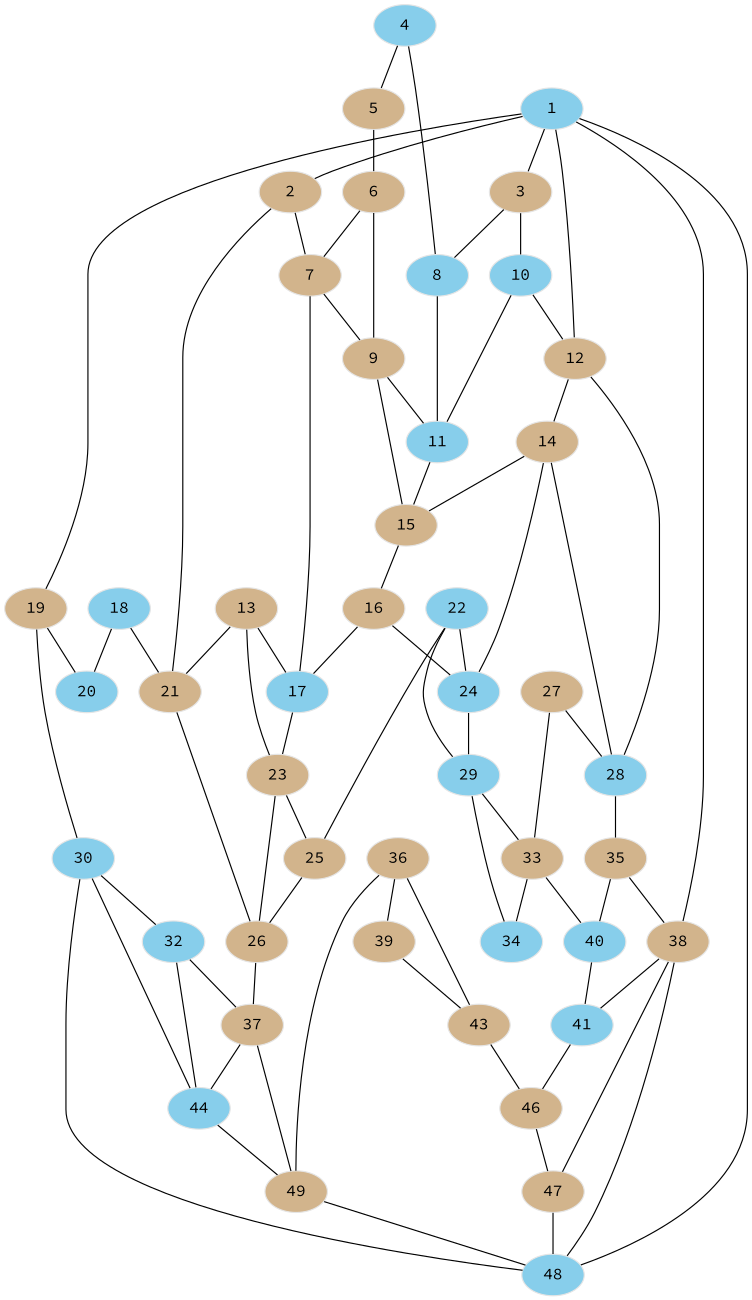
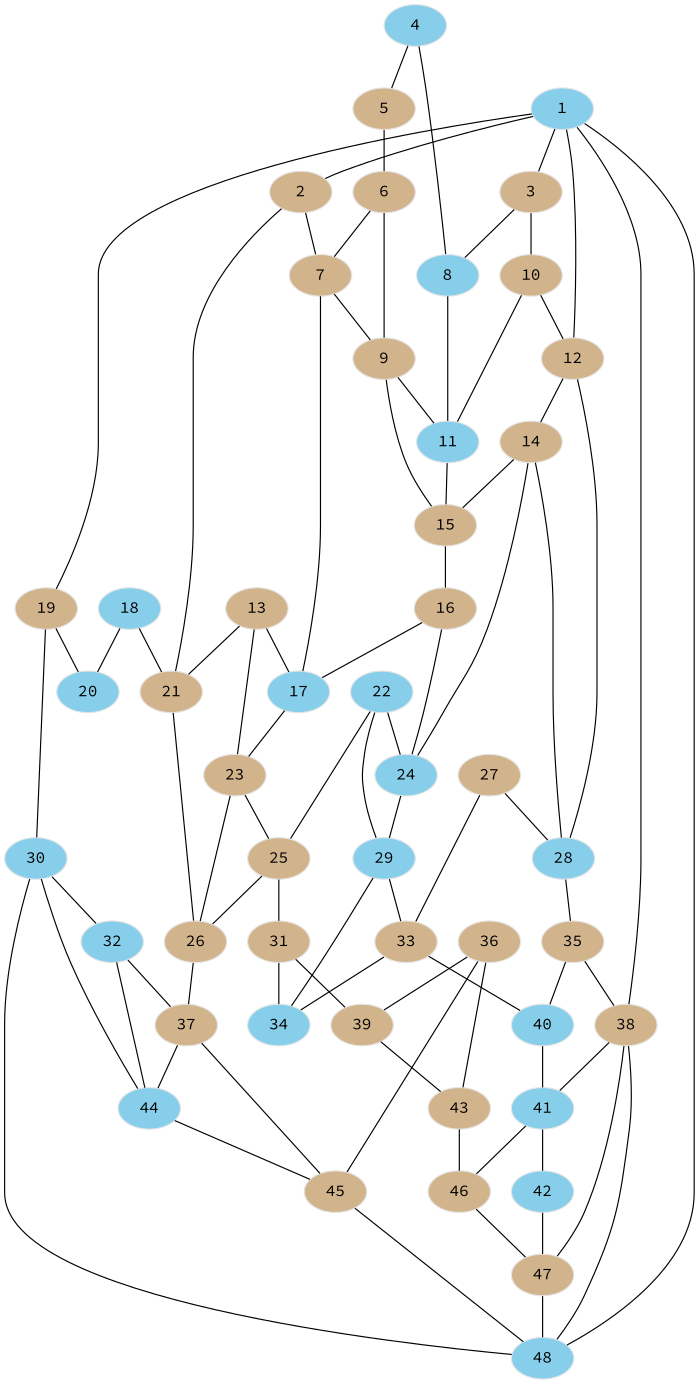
(521, 275) -> (531, 275)
none -> (279, 942)
(296, 1192) -> (336, 1192)
none -> (543, 1192)
